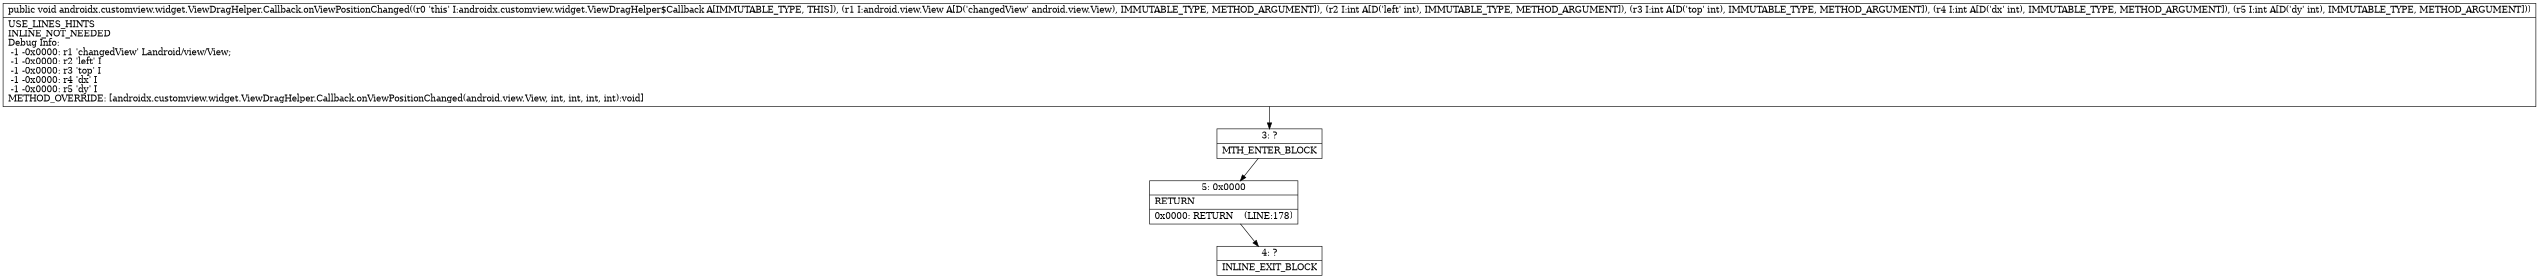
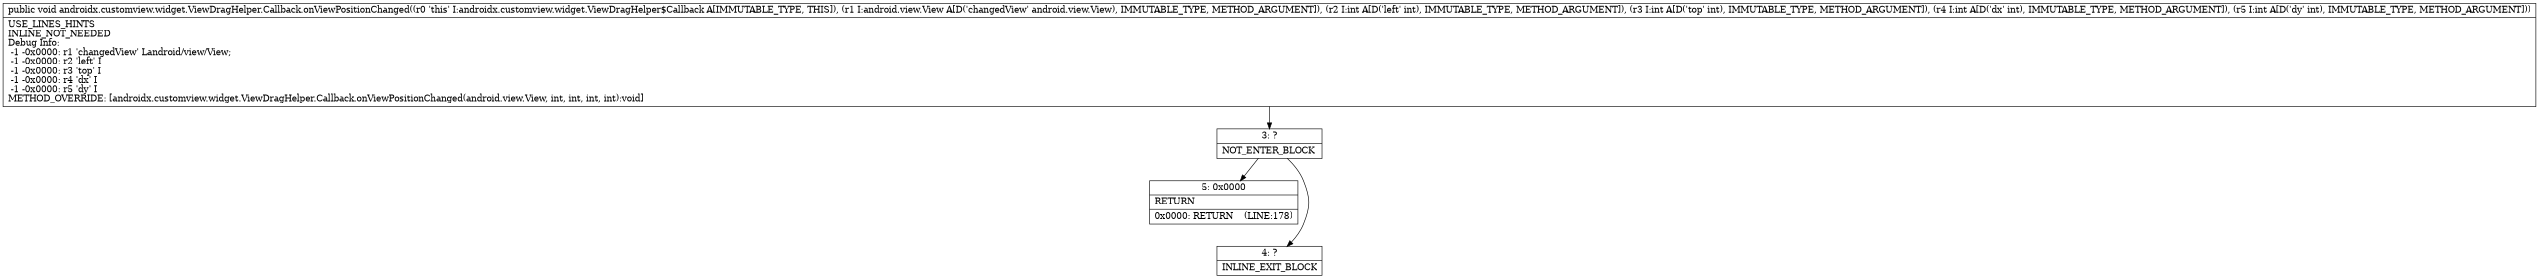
(1269, 151) -> (1269, 151)
(1247, 233) -> (1309, 199)
